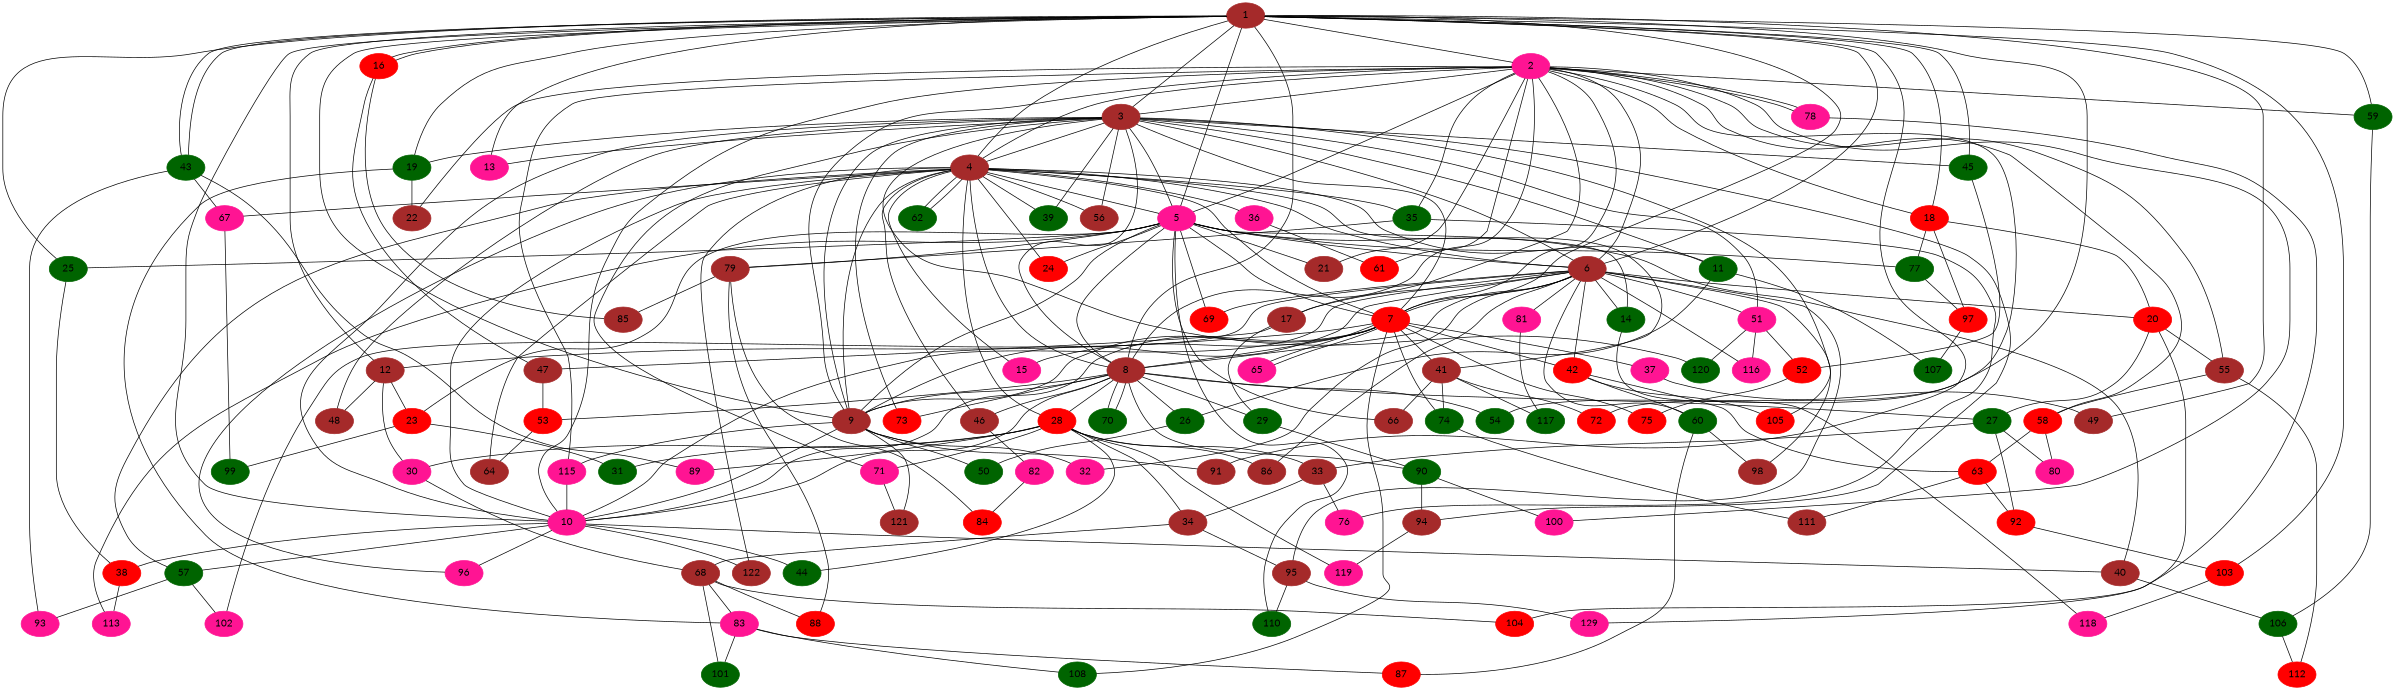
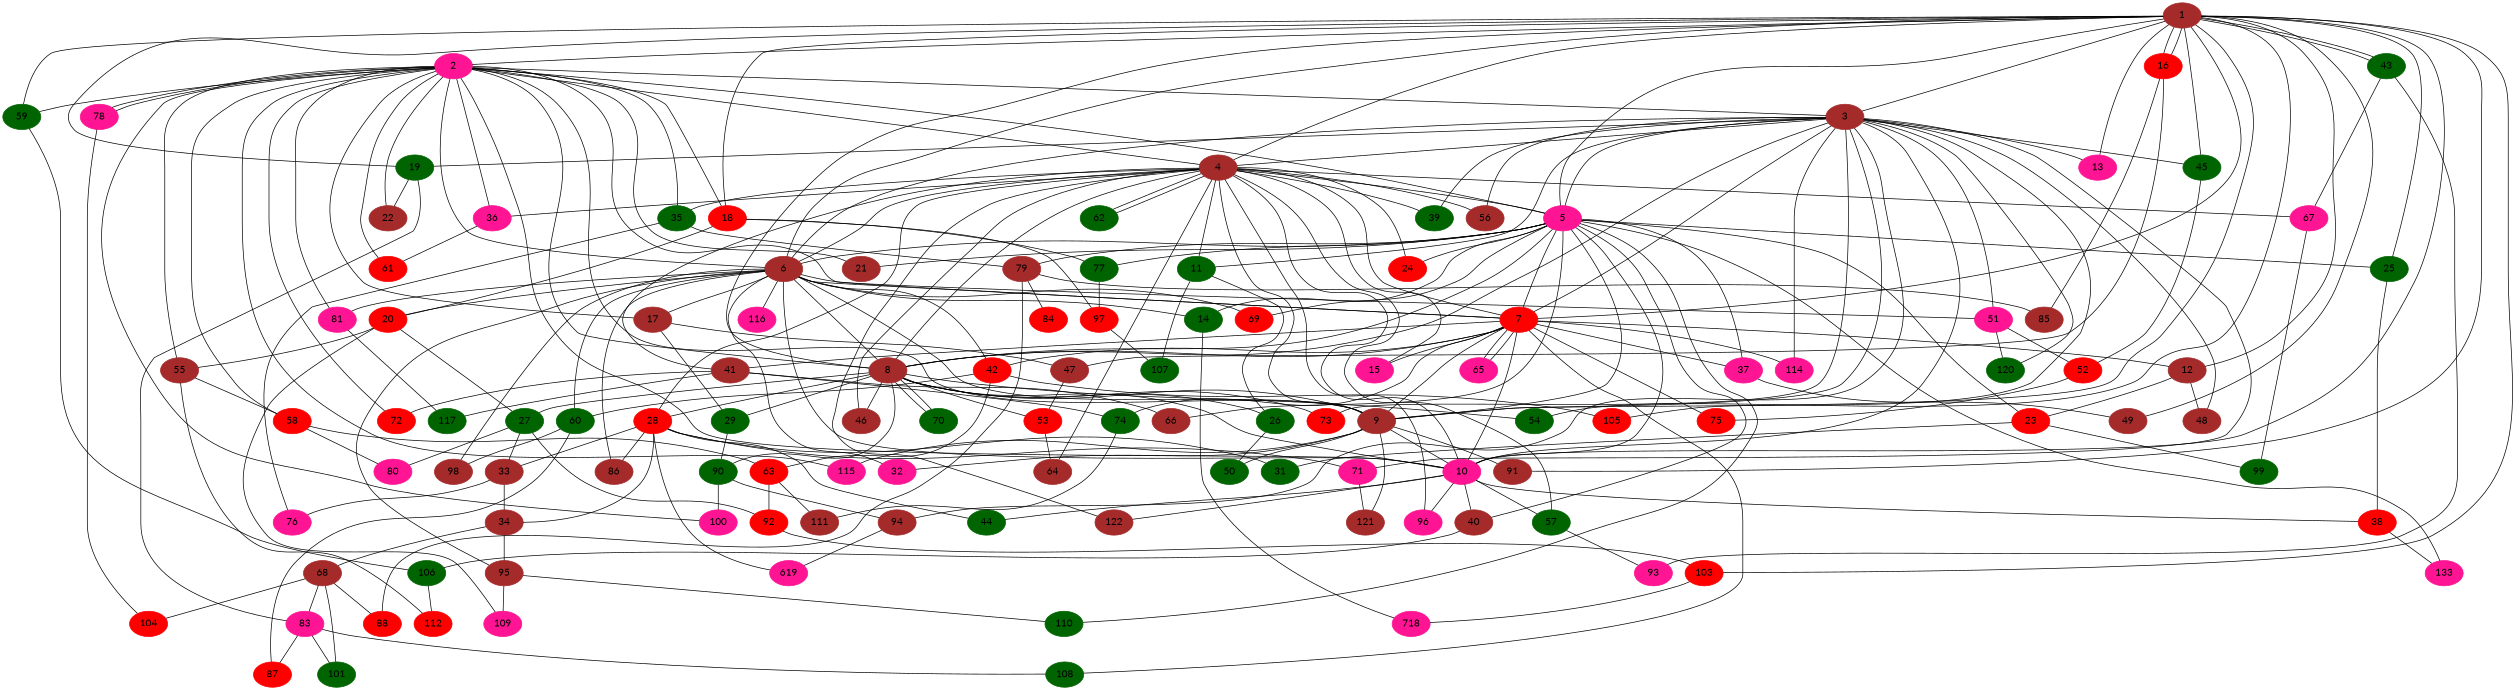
none -> (296, 142)
none -> (473, 142)
none -> (1693, 253)
(1754, 345) -> none
none -> (1794, 370)
(412, 472) -> none
(695, 472) -> none
(1034, 472) -> none
(567, 497) -> (1662, 382)
(1344, 573) -> (789, 573)
(111, 624) -> (2444, 573)
(224, 624) -> none
(1589, 624) -> (503, 624)
(2088, 624) -> (1411, 624)
